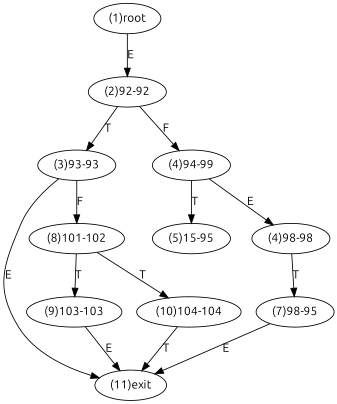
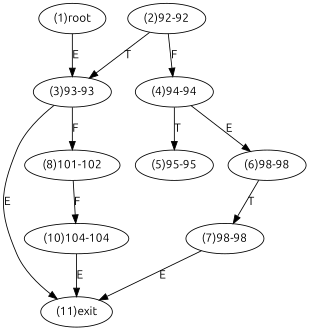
(127, 51) -> (72, 51)
(191, 165) -> (174, 92)
(191, 239) -> (174, 165)
(291, 239) -> (267, 165)
(143, 275) -> (77, 202)
(74, 312) -> none
(295, 312) -> (225, 239)
(166, 349) -> (80, 275)
